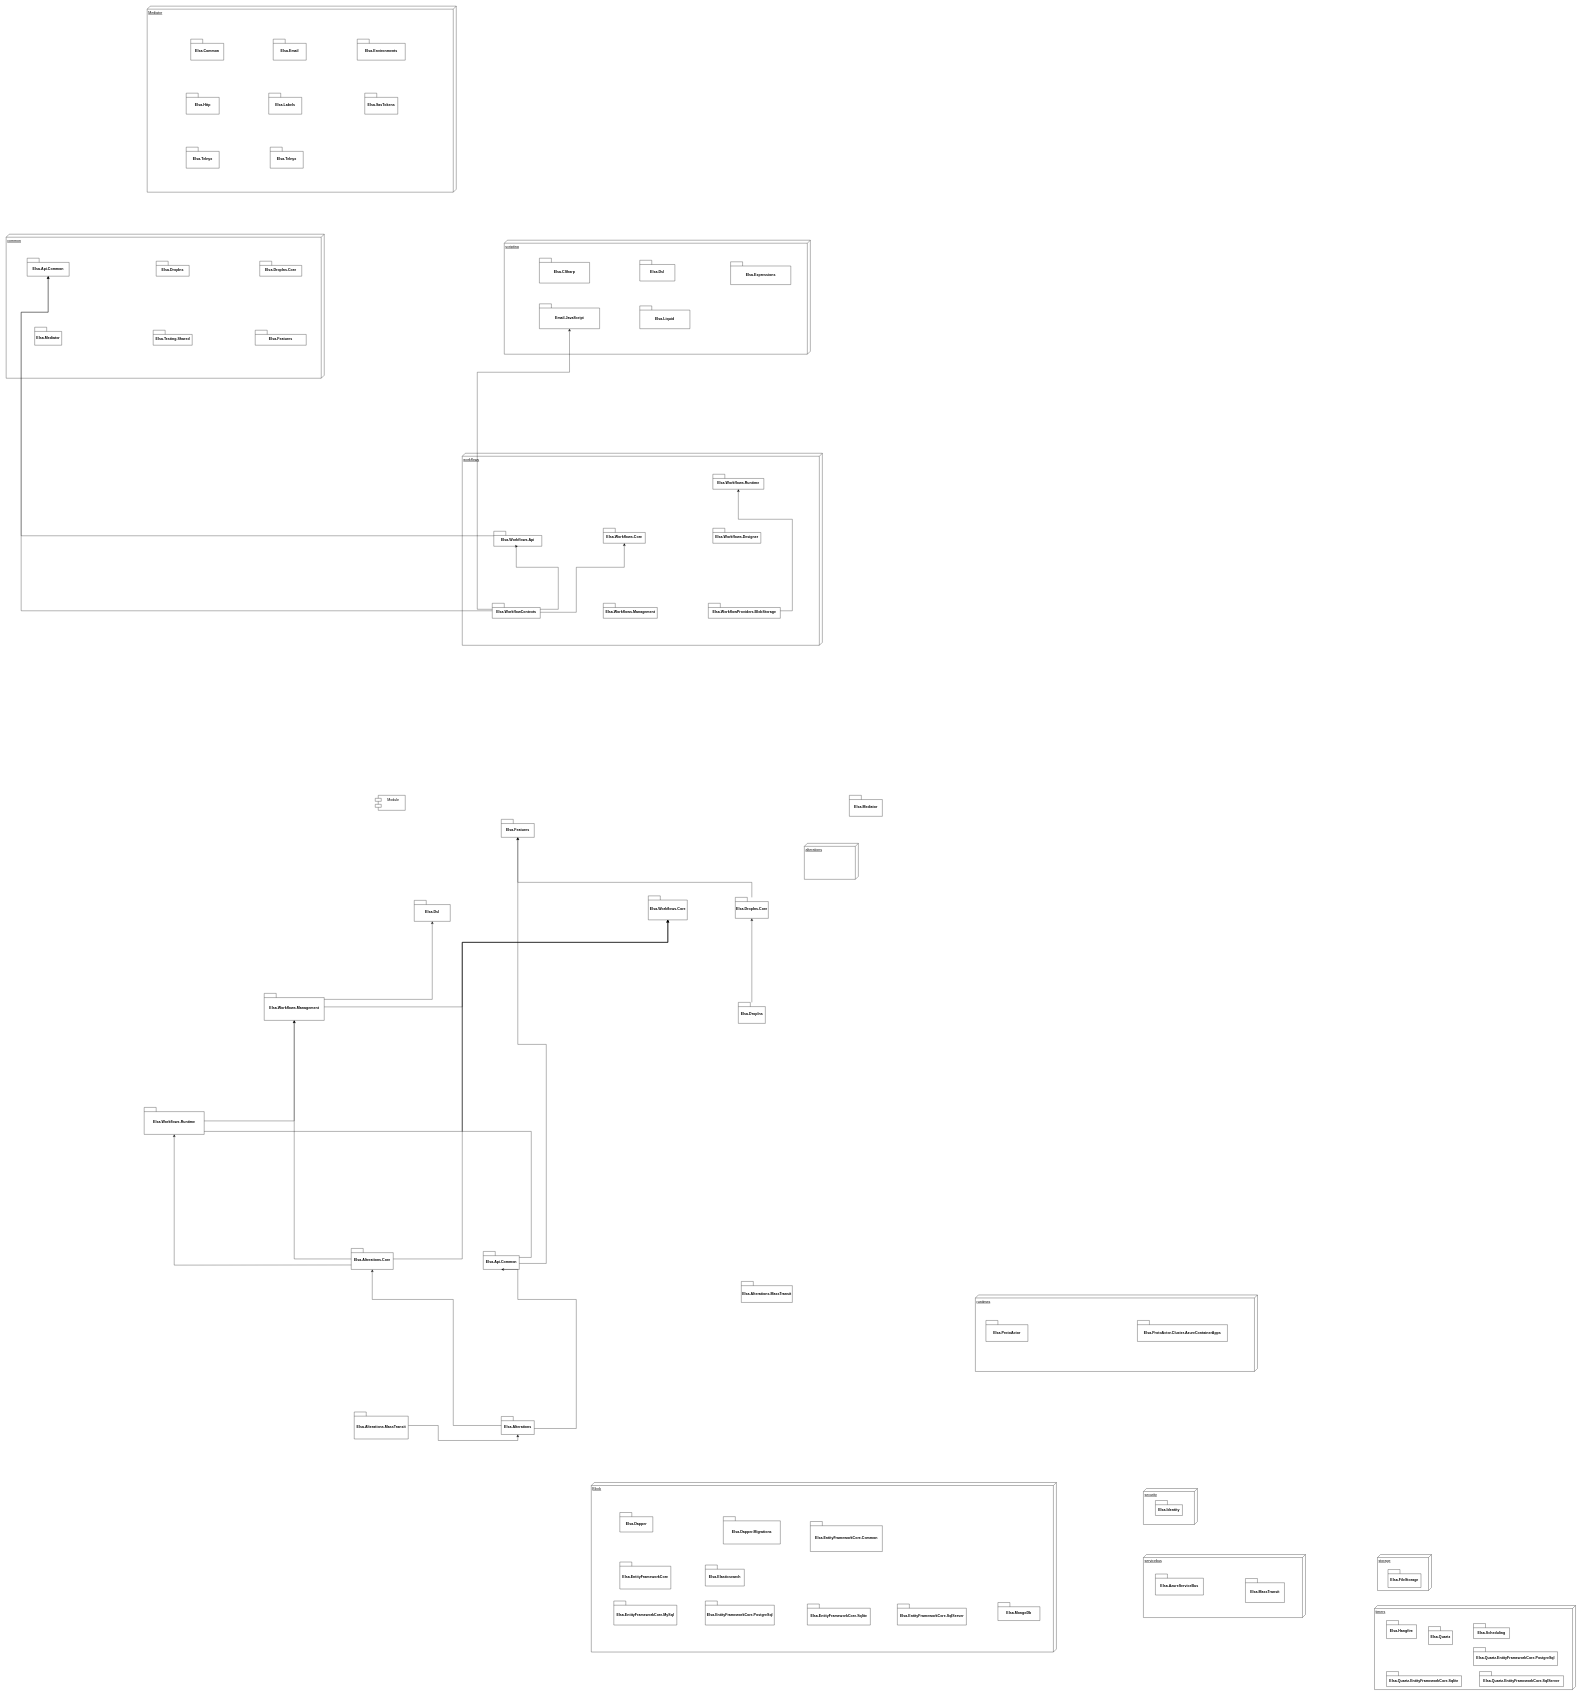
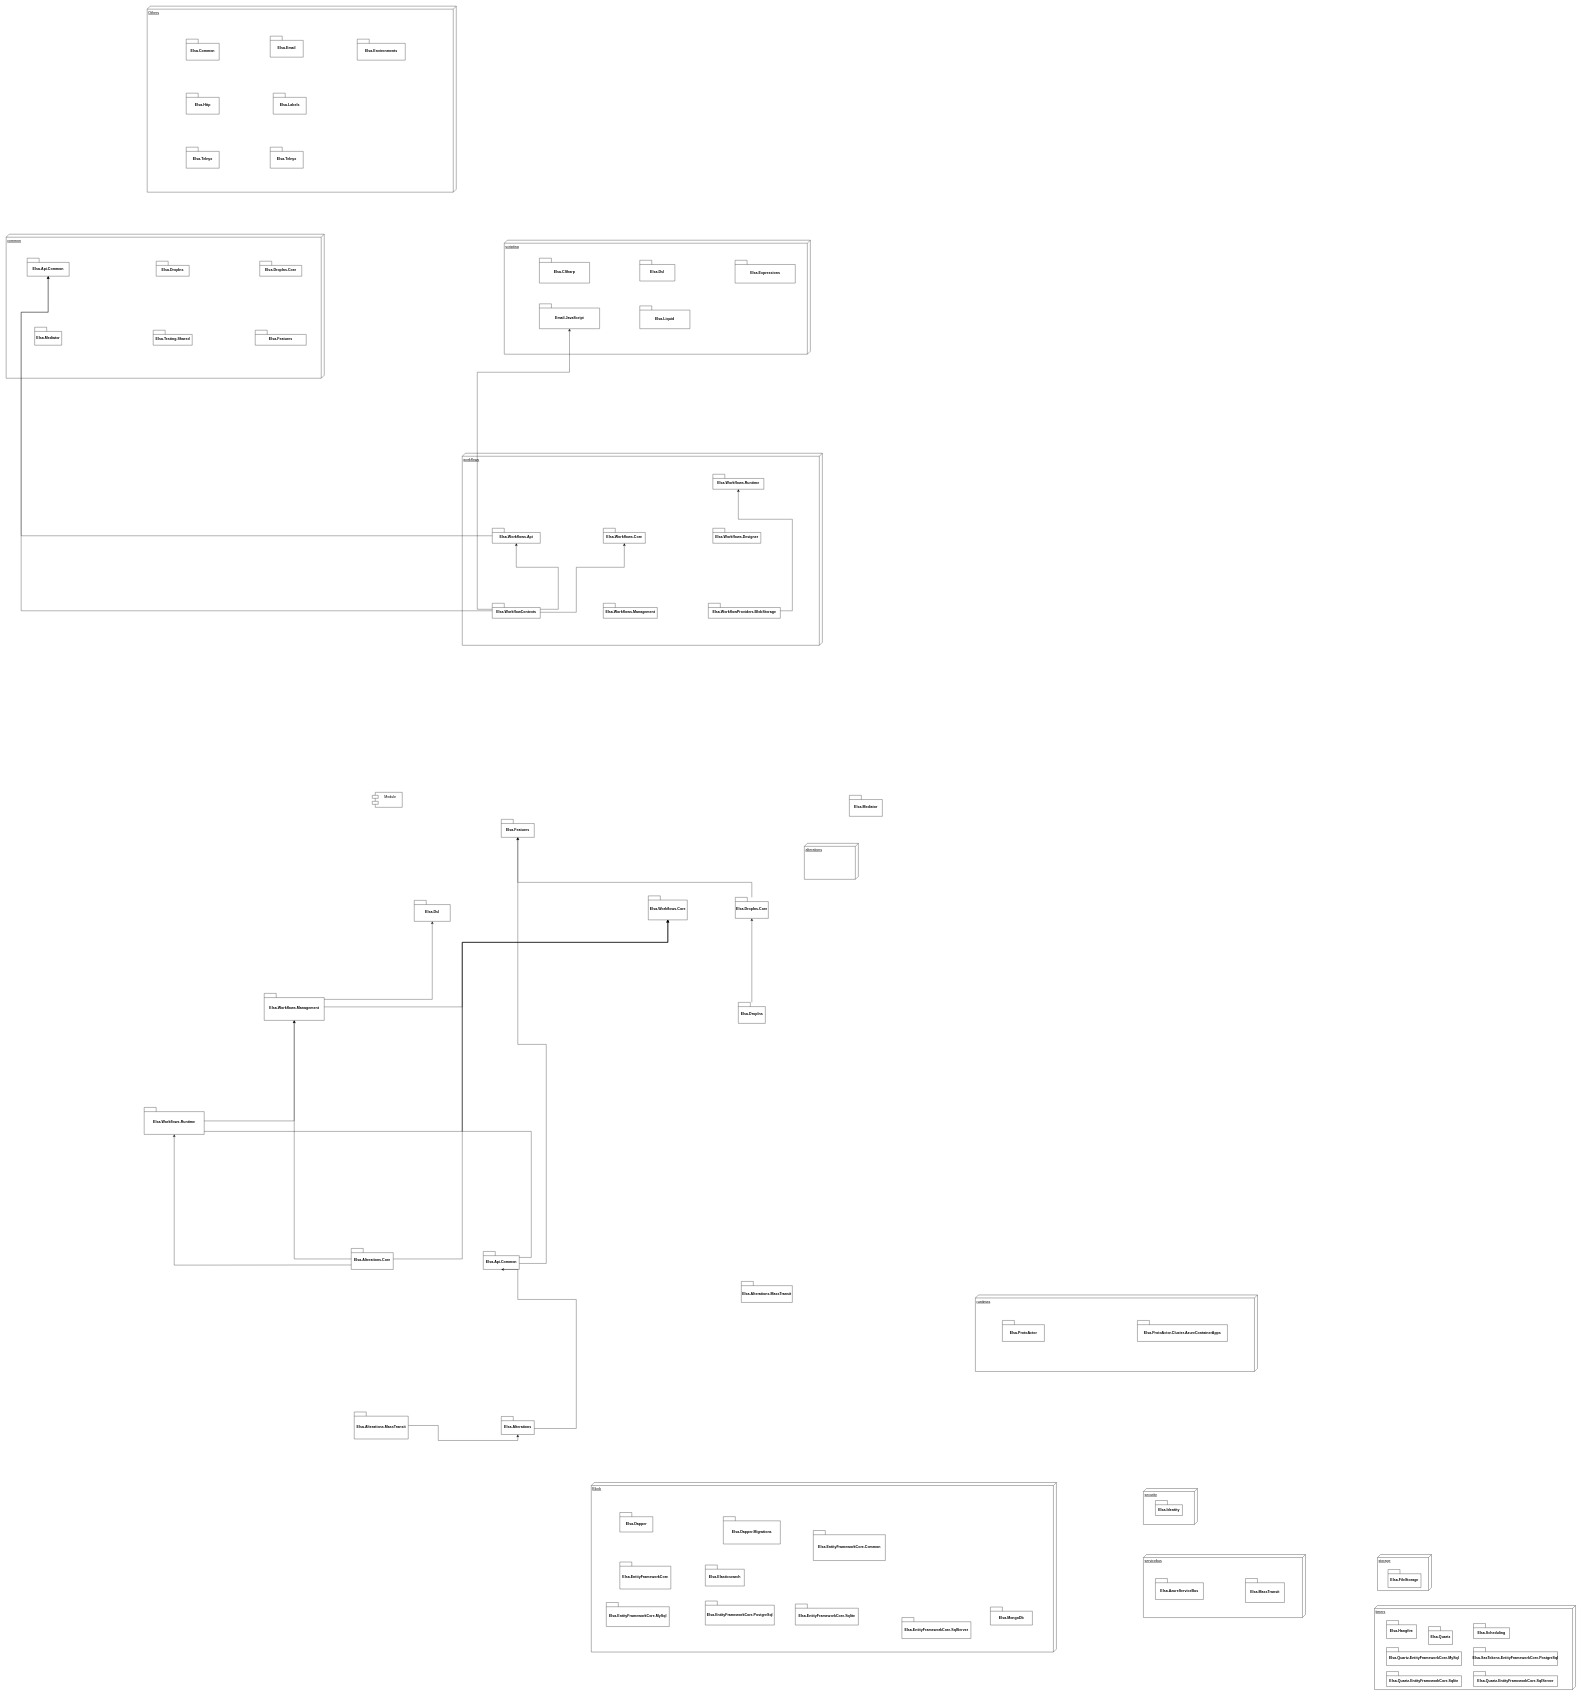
(156, 13) -> (154, 13)
(207, 50) -> (203, 50)
(290, 50) -> (287, 47)
(285, 104) -> (290, 104)
(381, 104) -> none
(761, 273) -> (765, 272)
(518, 539) -> (516, 536)
(390, 803) -> (387, 800)
(372, 1272) -> none
(1007, 1331) -> (1023, 1331)
(846, 1536) -> (849, 1545)
(1179, 1584) -> (1179, 1589)
(1019, 1611) -> (1011, 1616)
(645, 1613) -> (638, 1614)
(839, 1614) -> (827, 1614)
(932, 1614) -> (936, 1628)
none -> (1424, 1656)
(1515, 1658) -> (1515, 1658)
(1521, 1679) -> (1515, 1679)
